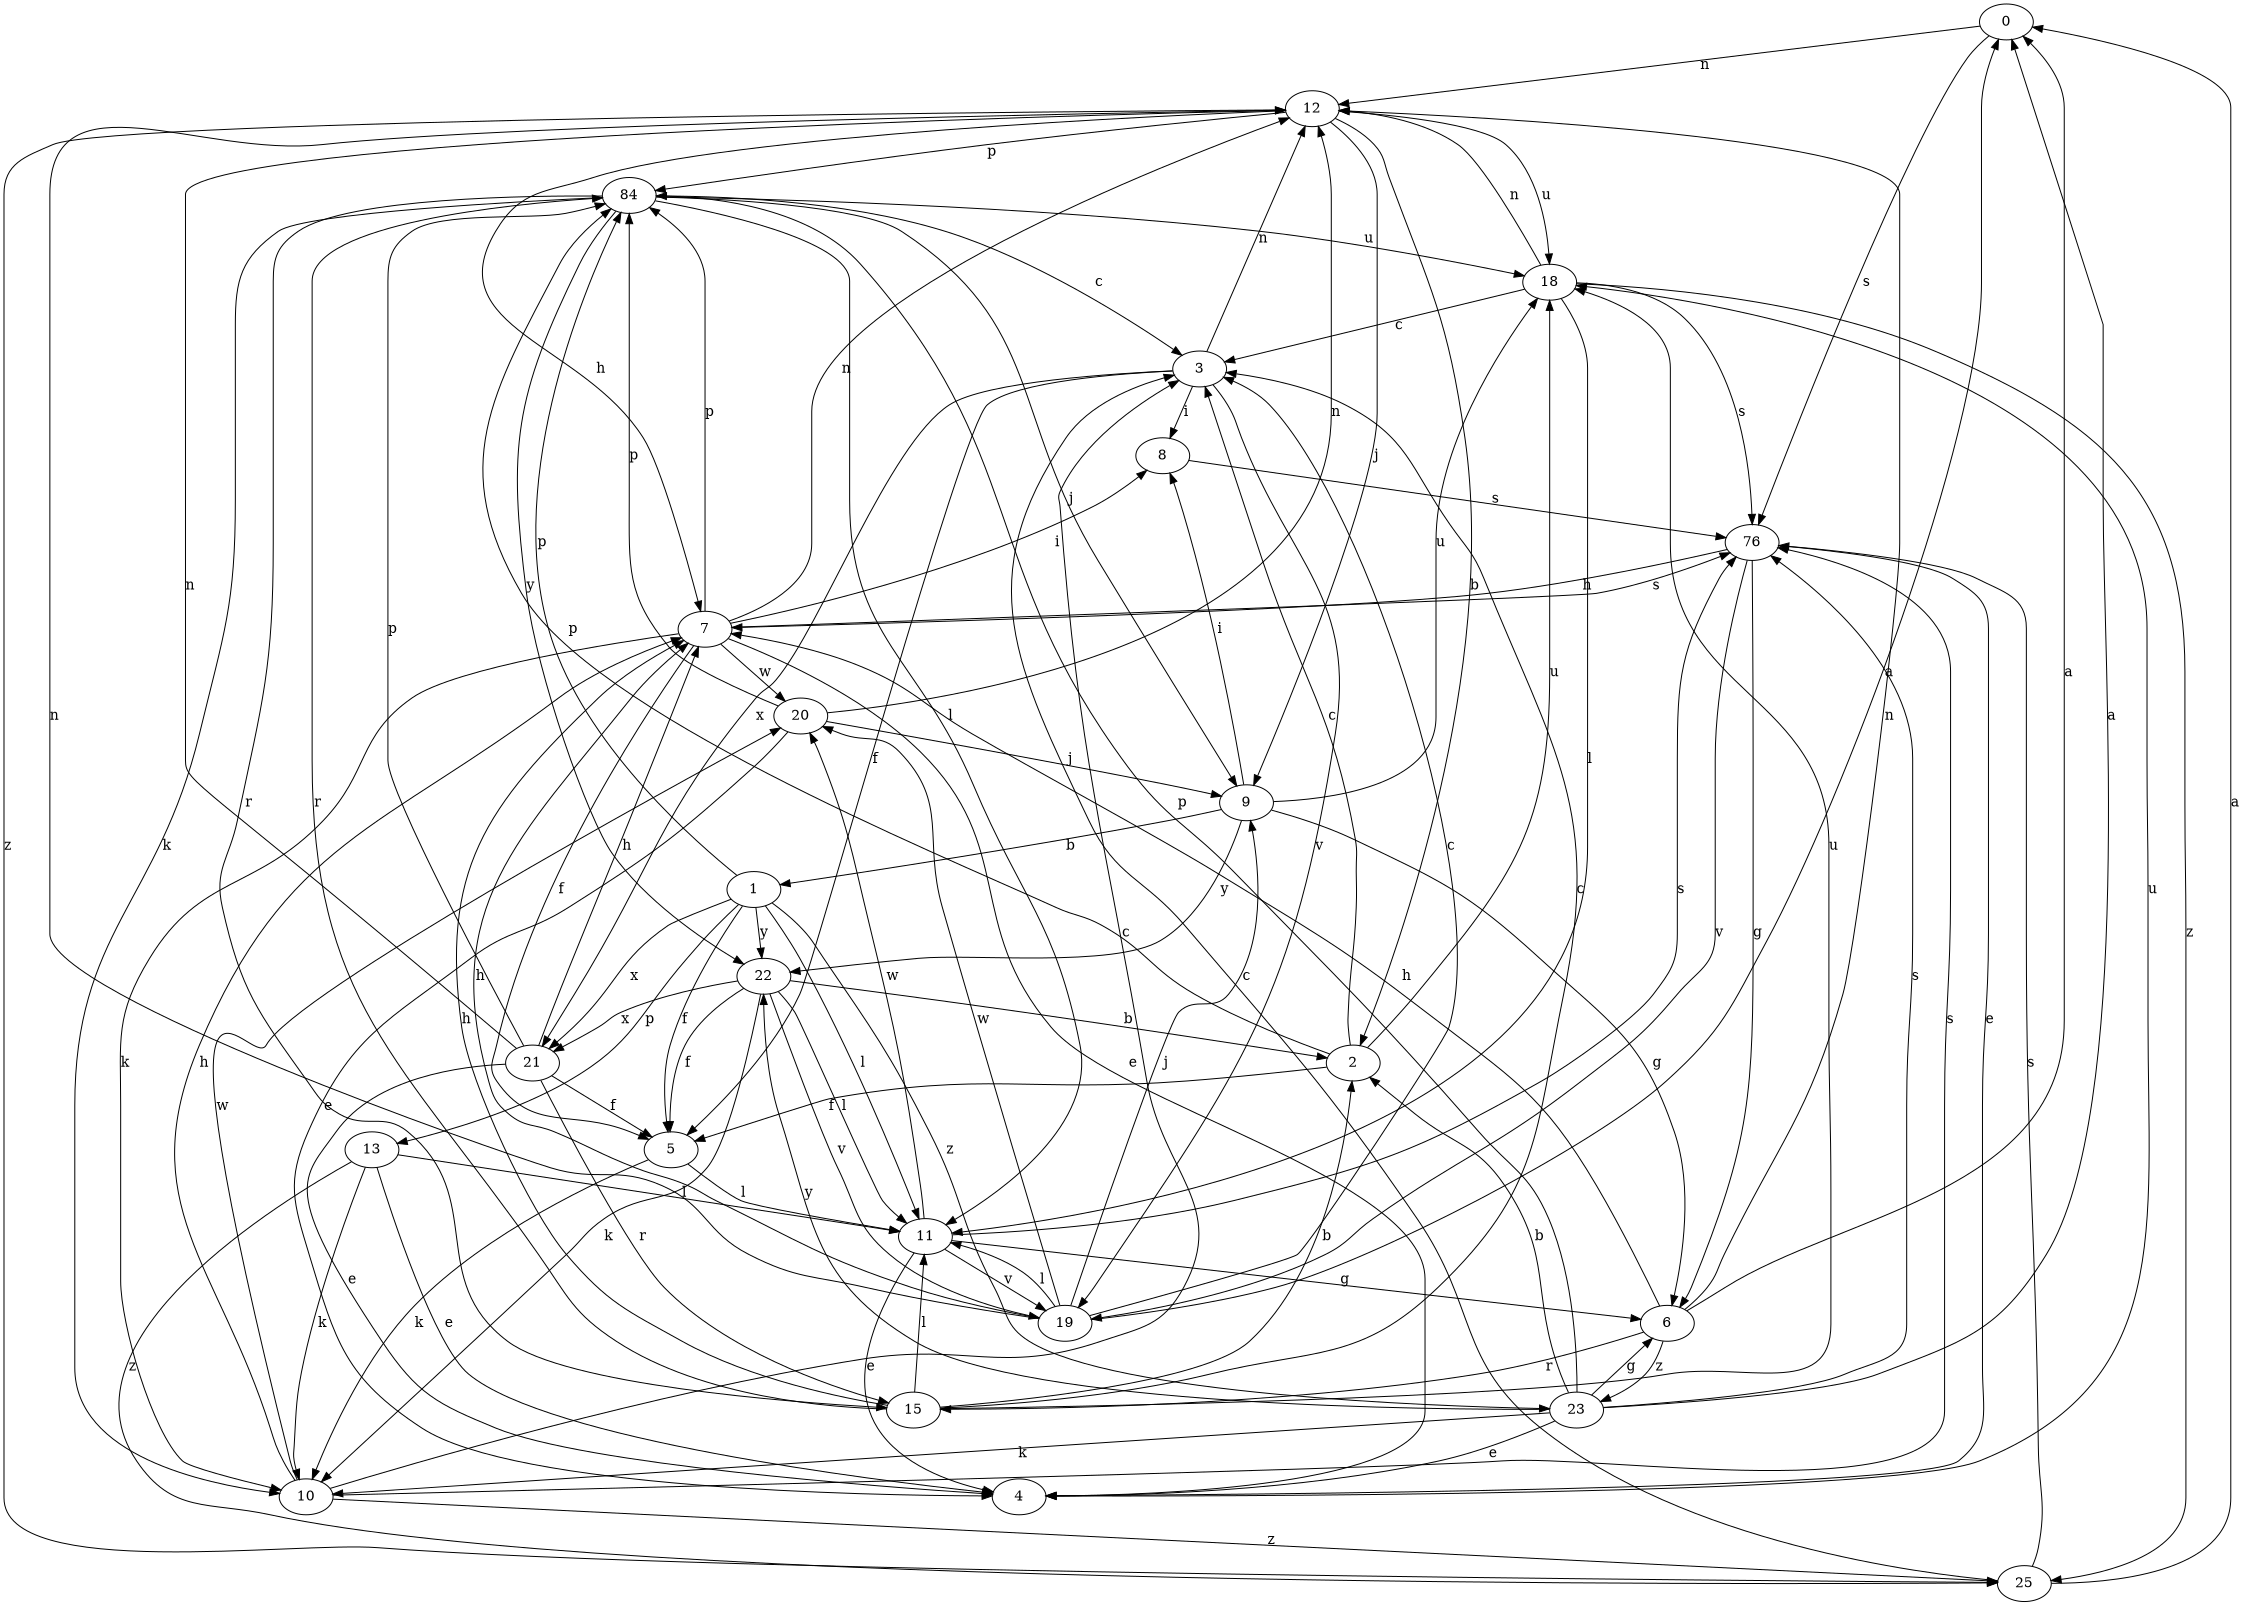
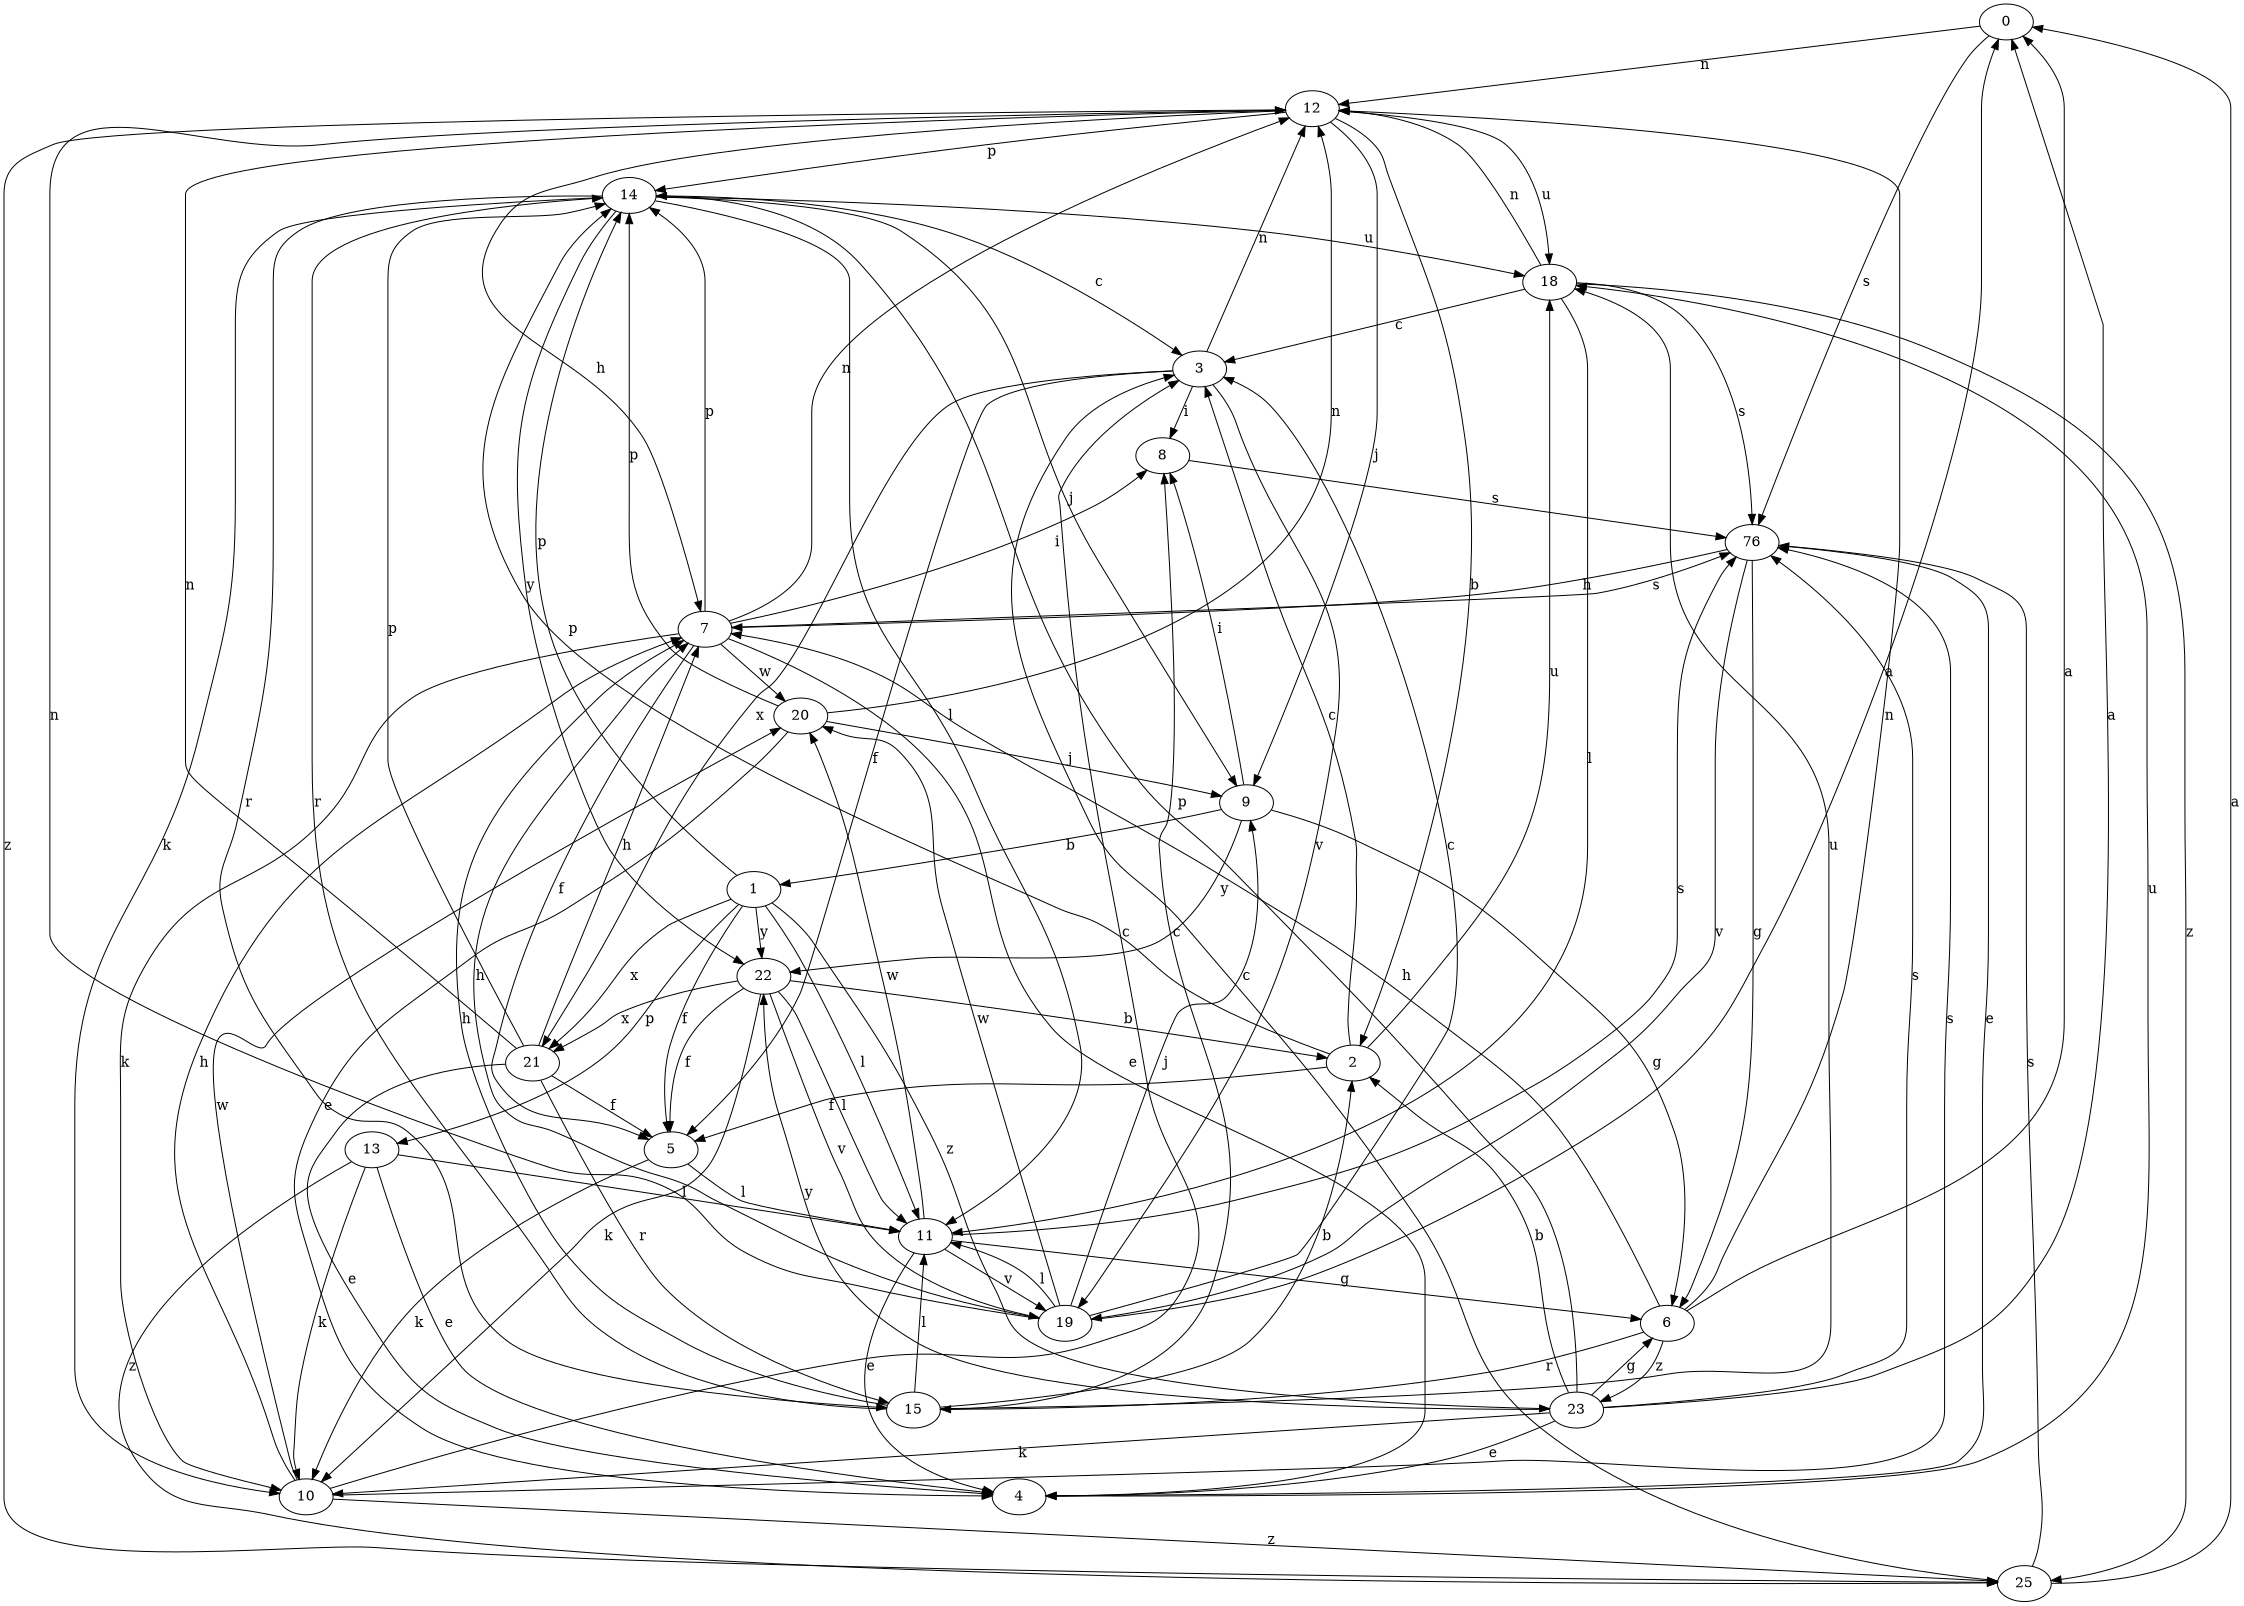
(629, 195) -> (629, 195)
(1436, 617) -> none
(1556, 1031) -> (1211, 1069)
